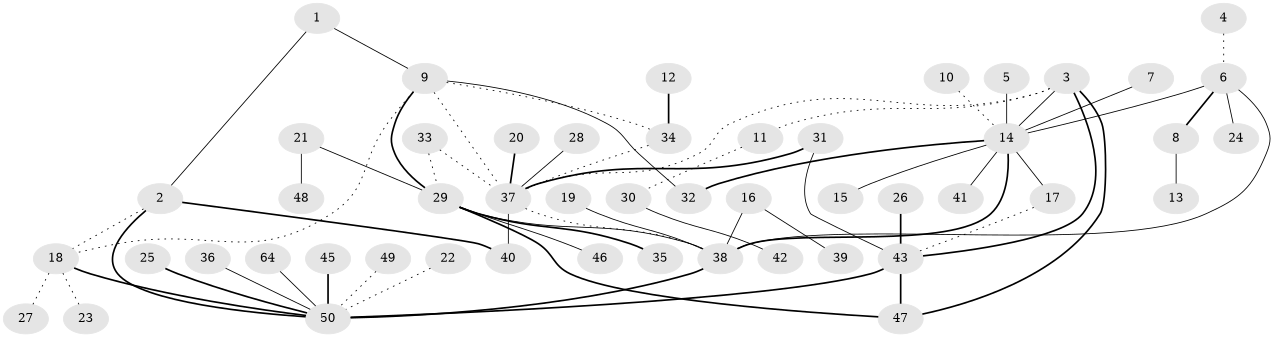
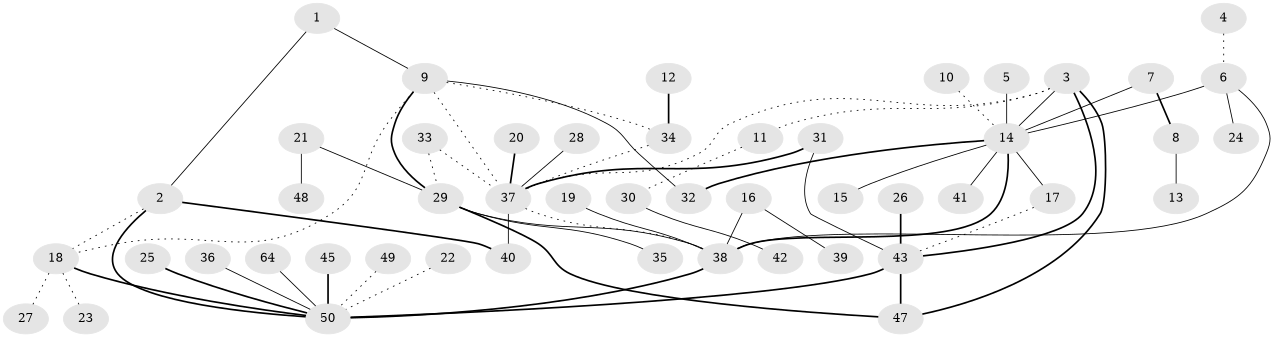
(1200, 109) -> (1164, 109)
(589, 233) -> (589, 233)
(600, 259) -> none
